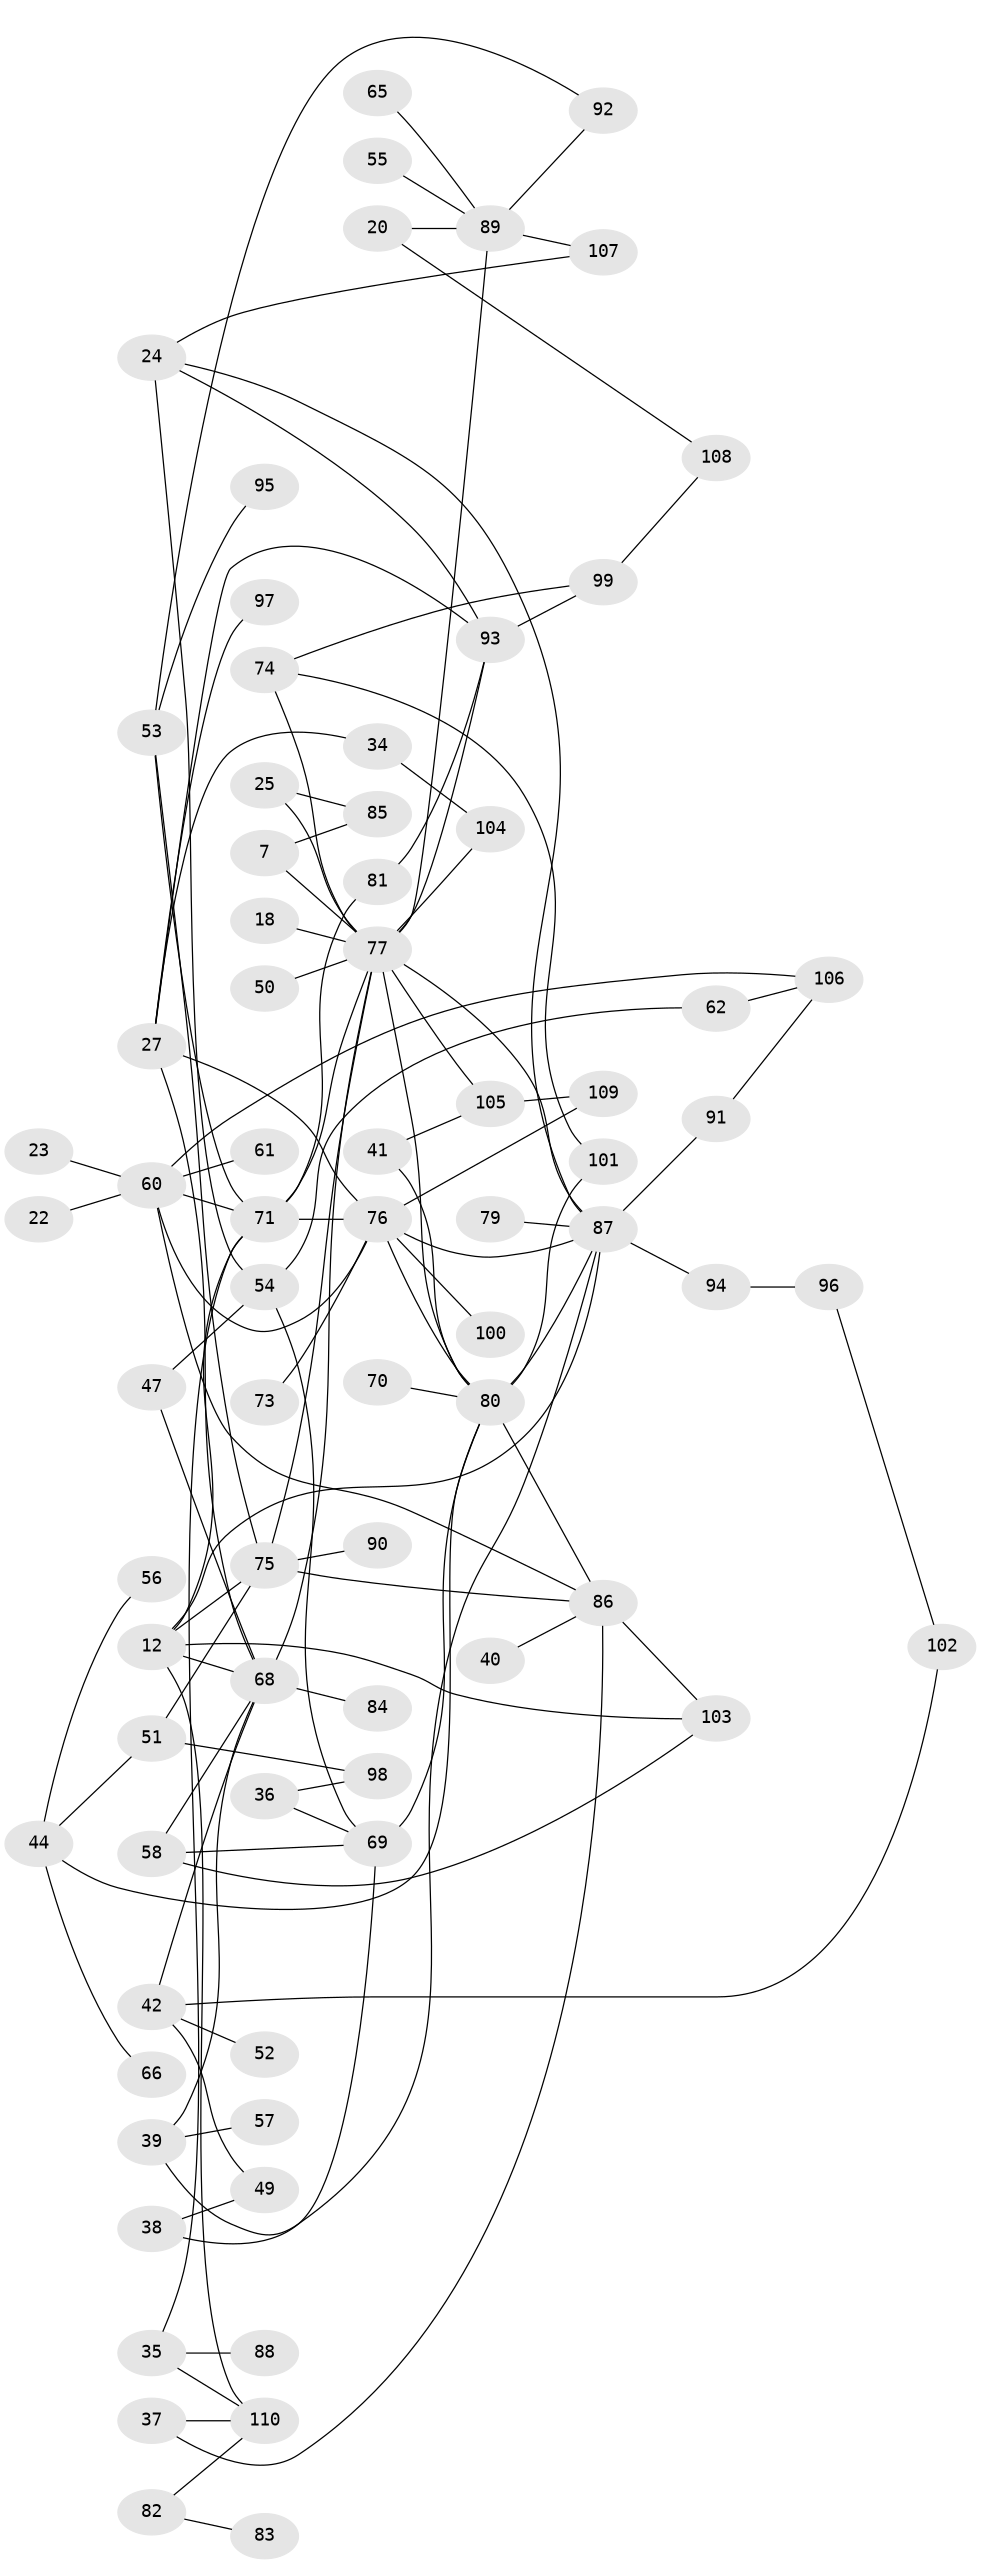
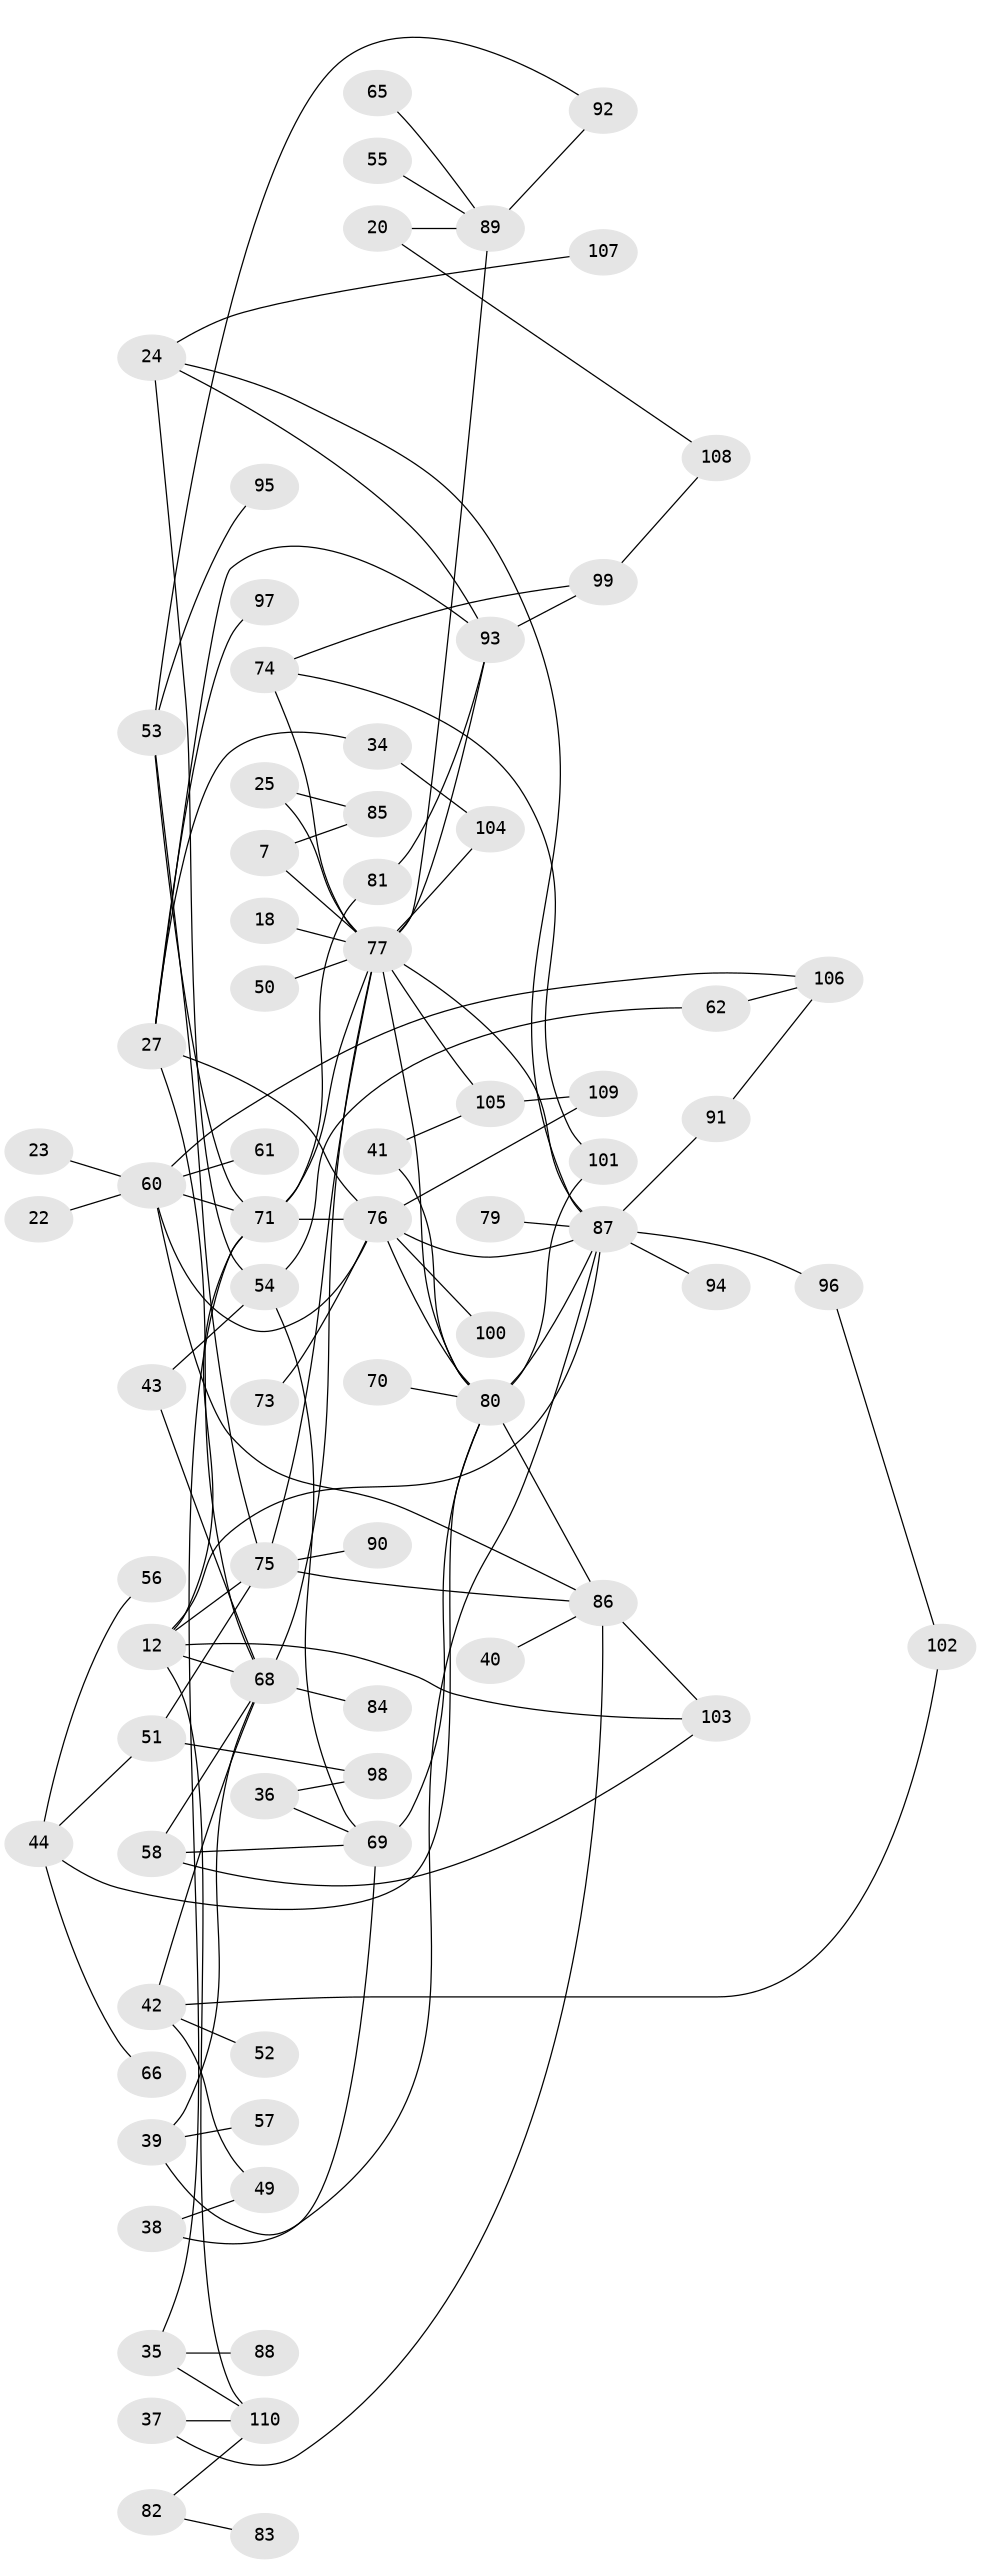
(547, 240) -> none
(773, 1287) -> (721, 1246)
(152, 1387) -> (152, 1387)
